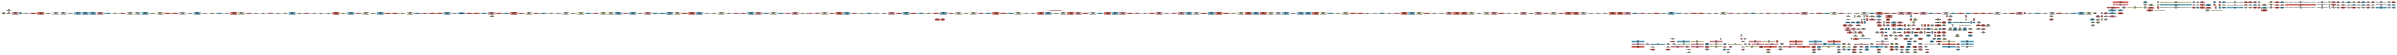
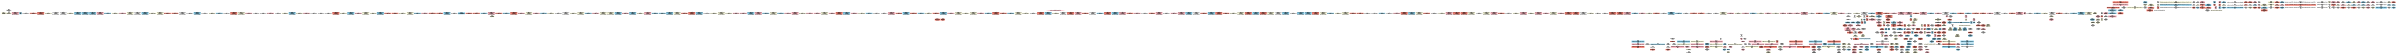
(1934, 39) -> (1934, 39)
